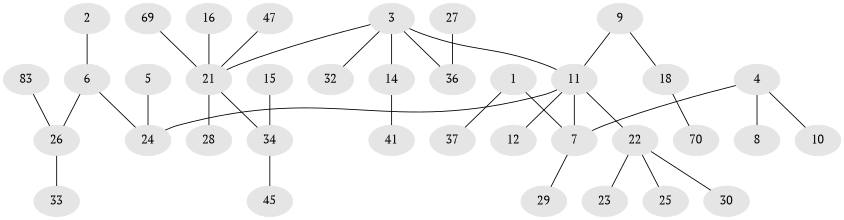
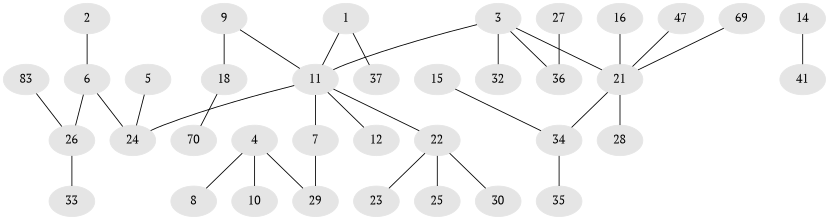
(392, 49) -> none
(540, 106) -> (331, 49)
(663, 106) -> (285, 171)
(270, 201) -> (559, 201)
